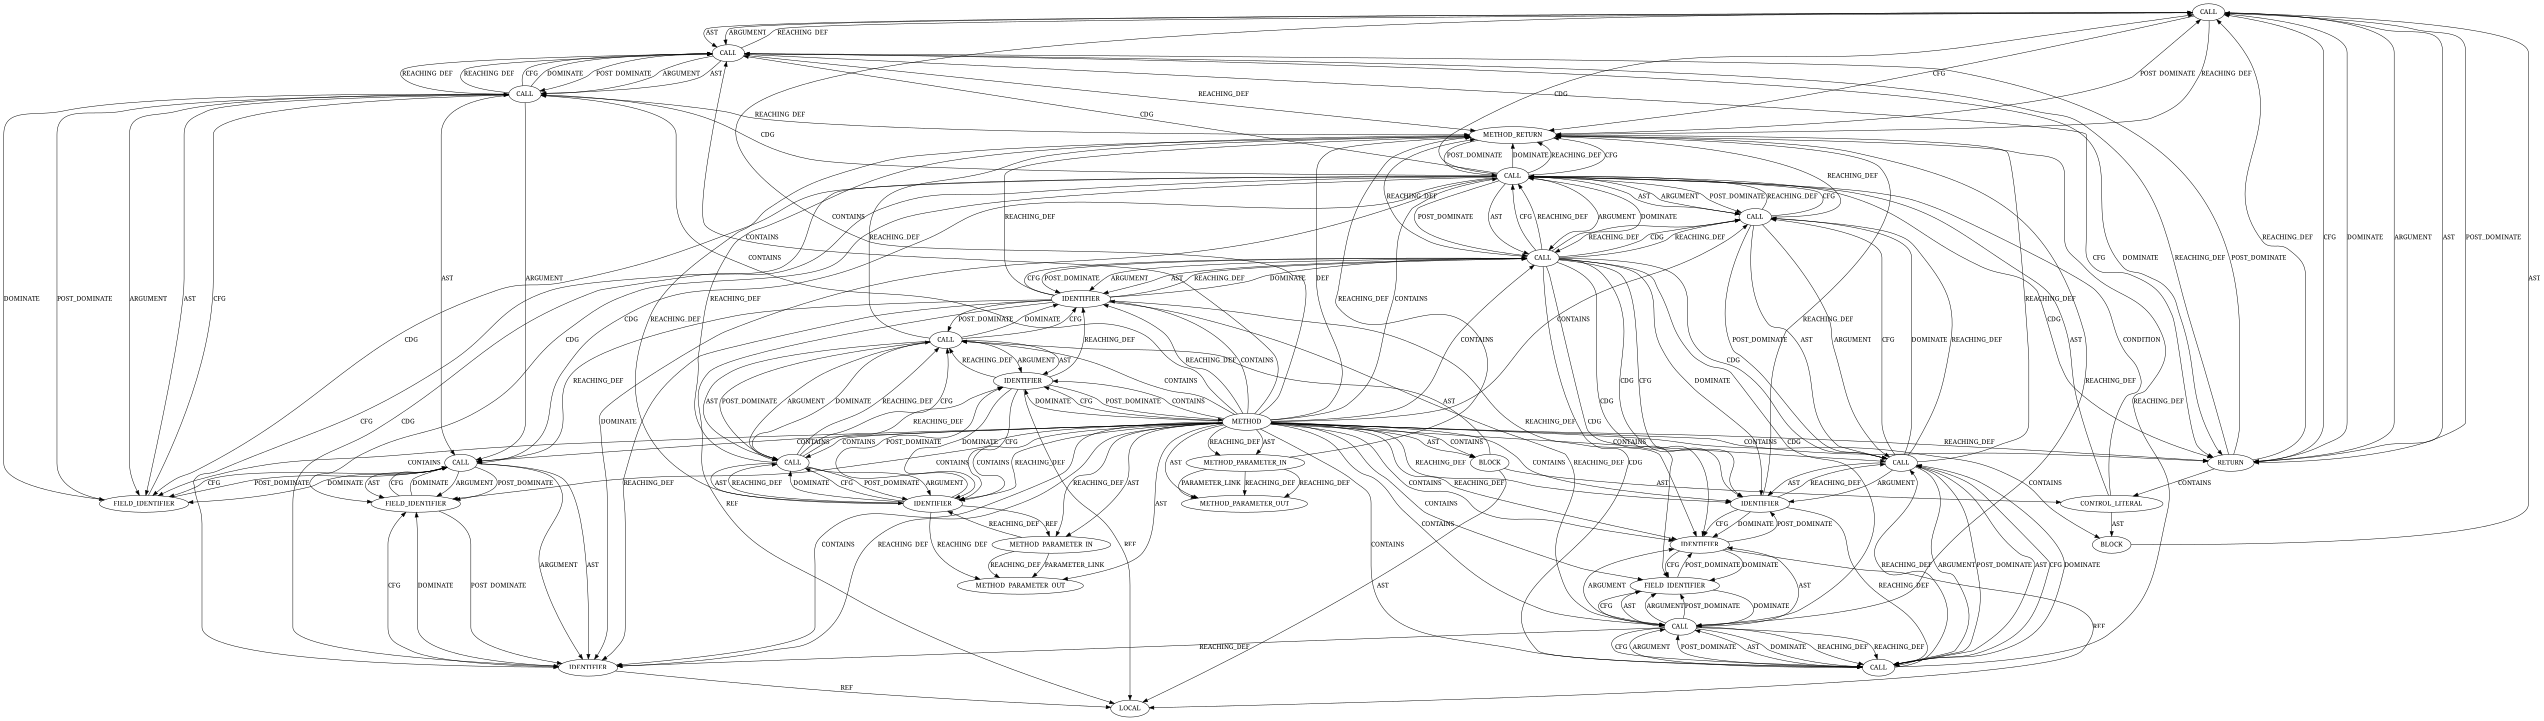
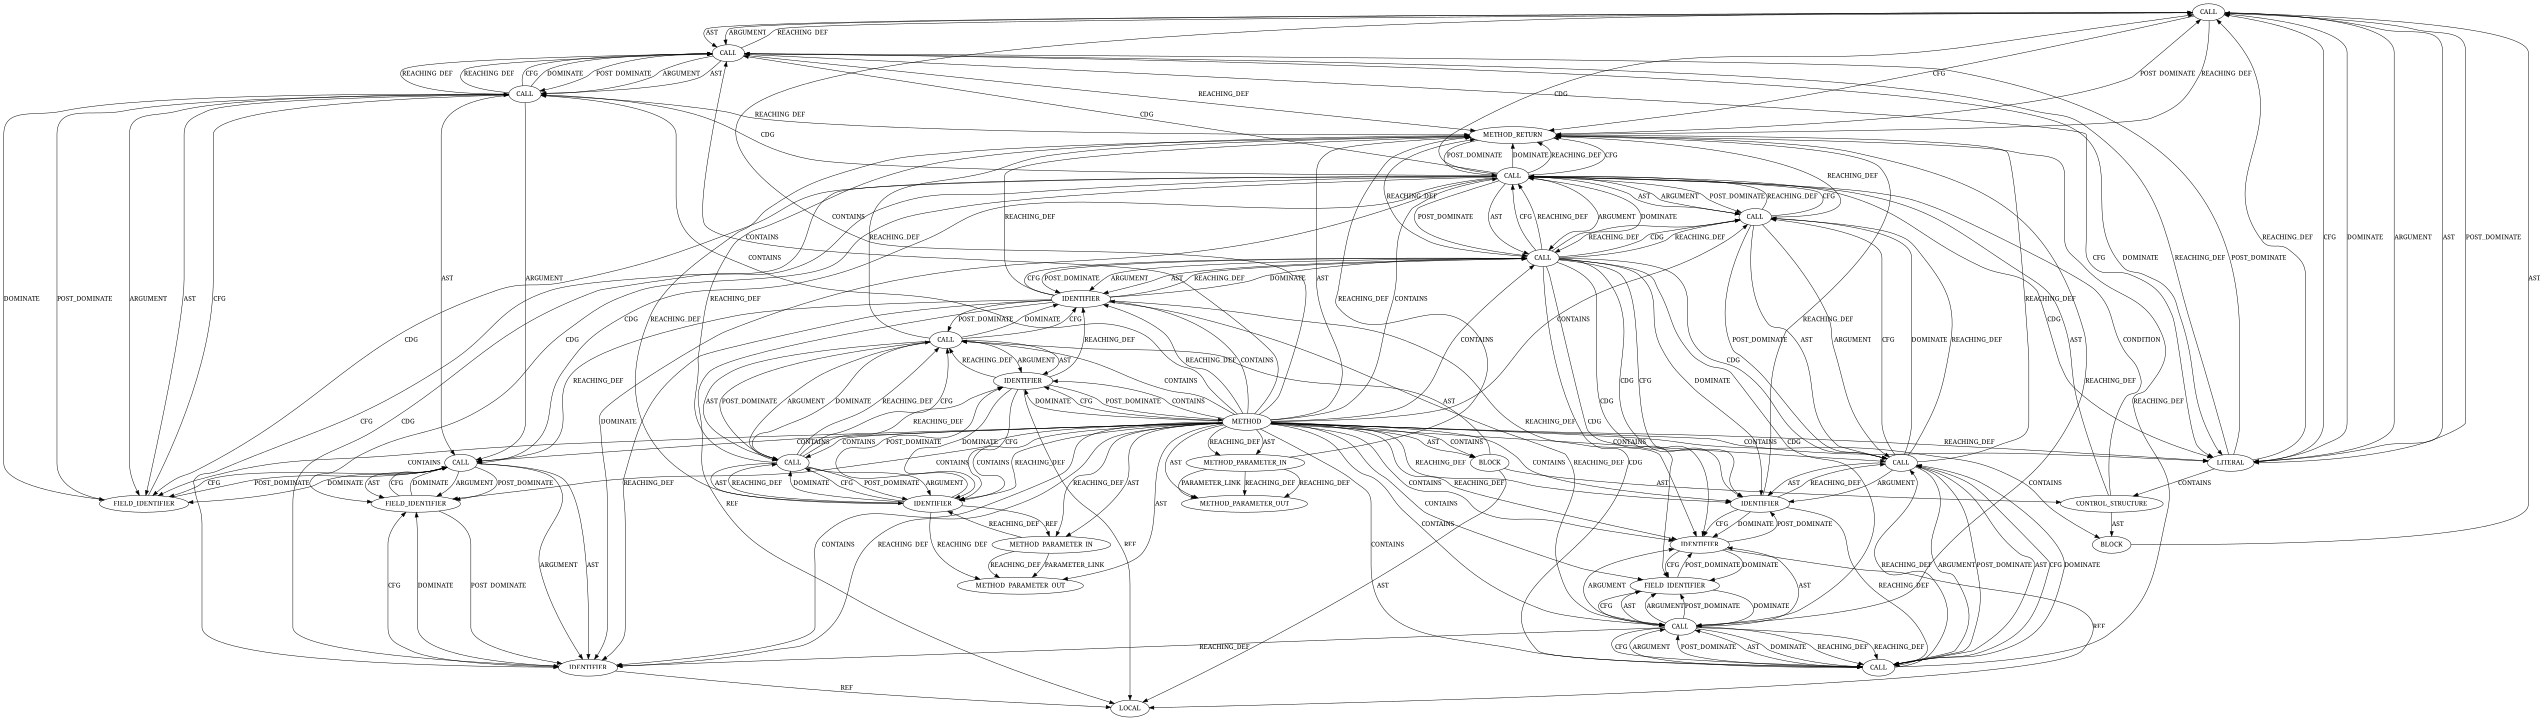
(1323, 278) -> (1323, 278)
(2231, 463) -> (2231, 463)
(2112, 504) -> (2112, 504)
